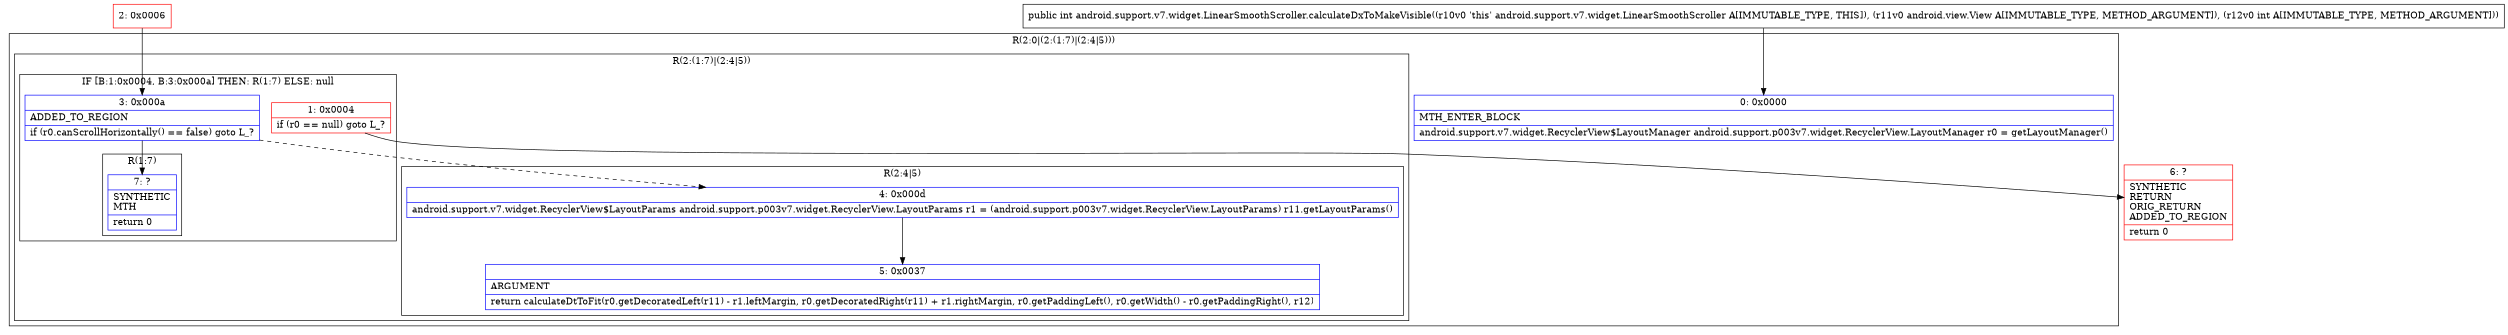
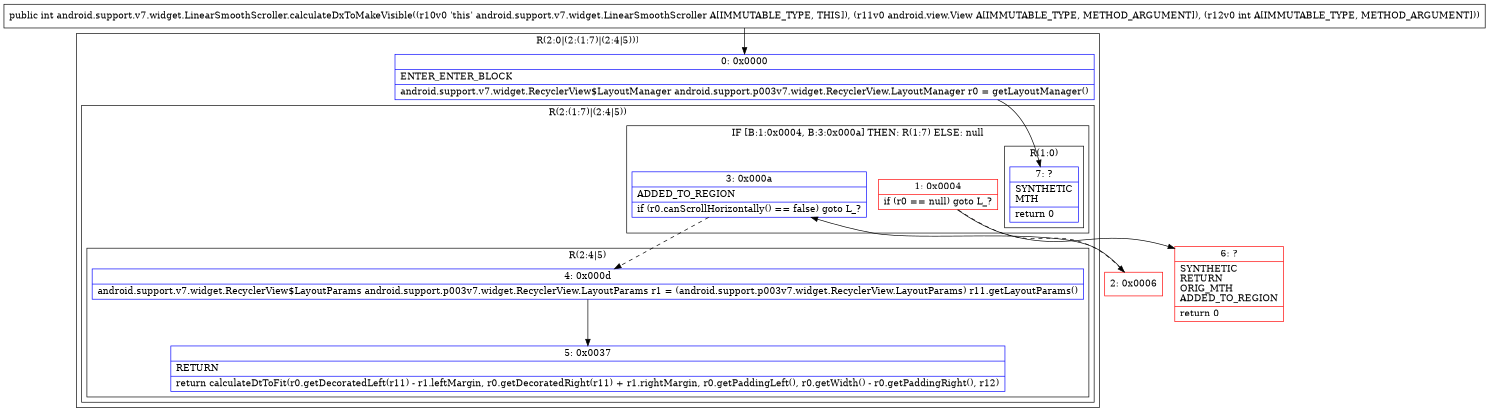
(1470, 118) -> (457, 77)
(142, 158) -> (1022, 121)
(142, 162) -> (1044, 154)
(2166, 207) -> (1207, 289)
none -> (1040, 239)
(520, 287) -> (198, 368)
